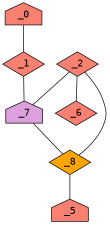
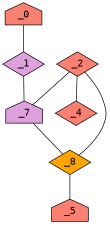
(24, 64) -> (24, 64)
(76, 113) -> (76, 113)
